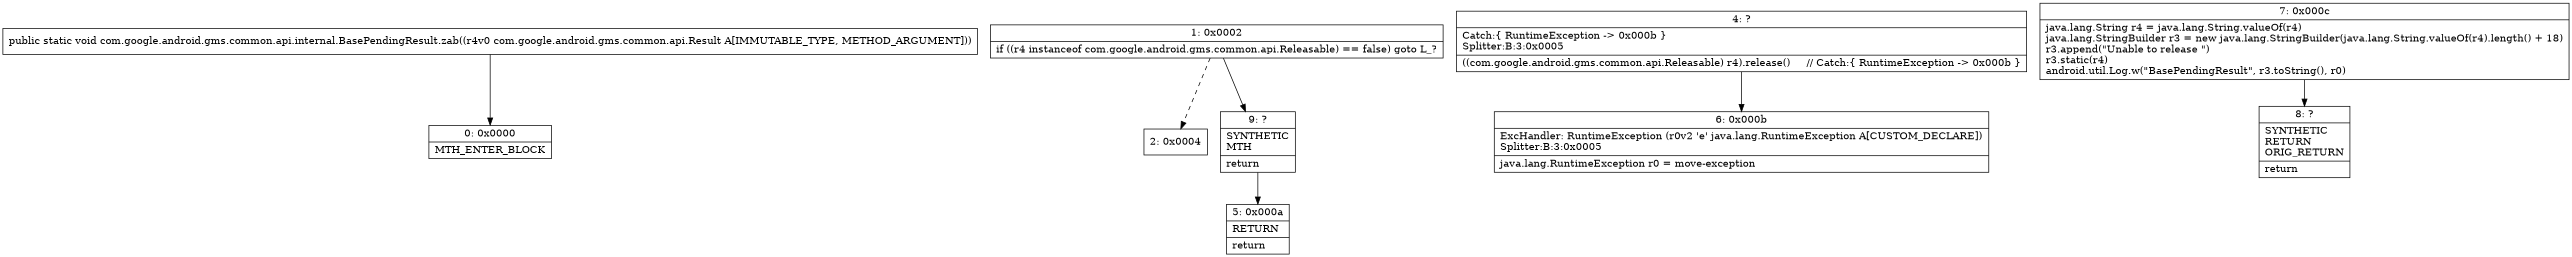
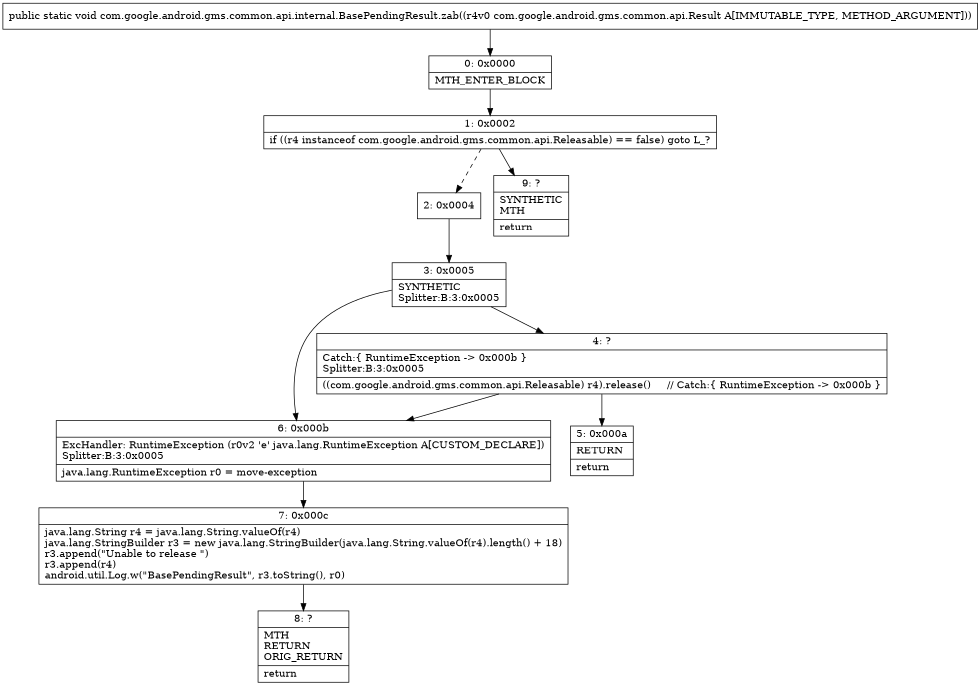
(2077, 60) -> (81, 565)
none -> (490, 99)
(2297, 131) -> (277, 635)
(1258, 185) -> (602, 406)
none -> (449, 285)
none -> (303, 491)
